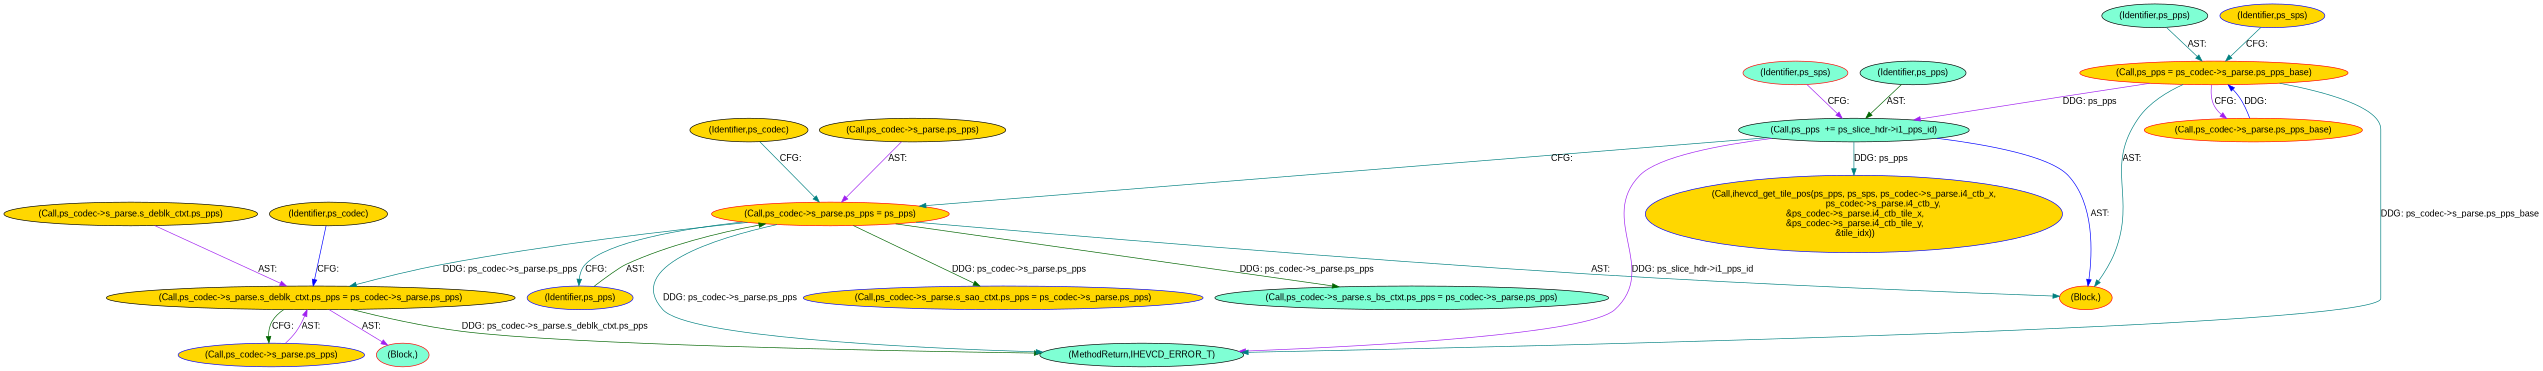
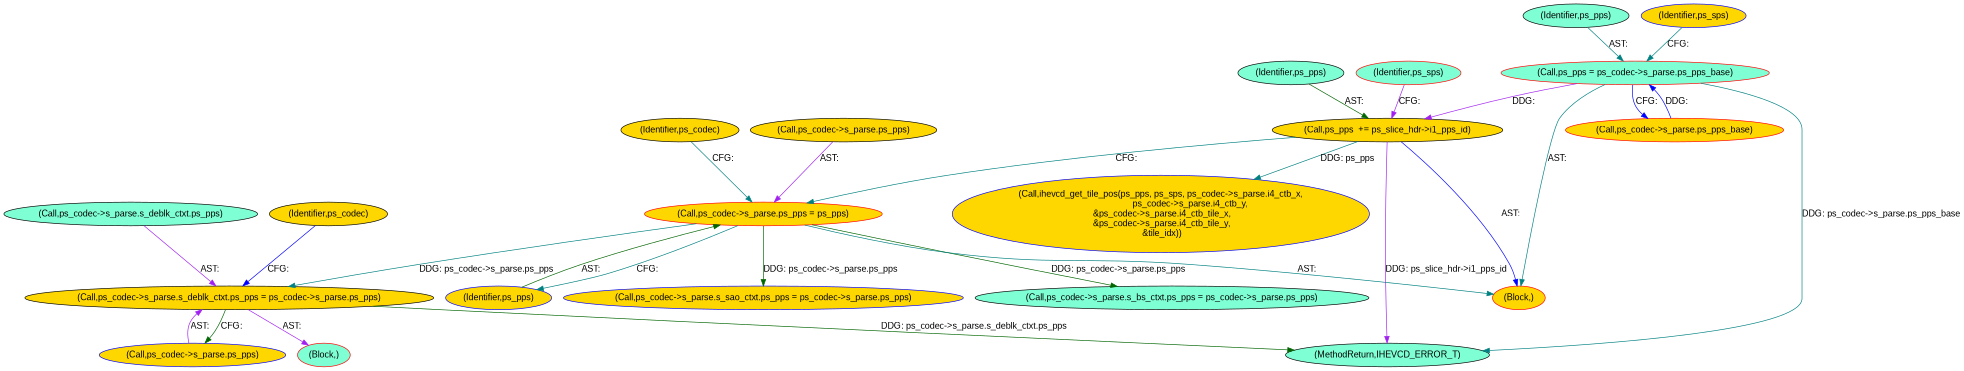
(2214, 73) -> (1635, 73)
(2090, 101) -> (1525, 101)
(2212, 101) -> (1634, 101)
(1854, 130) -> (1387, 130)
(131, 214) -> (131, 214)
(764, 335) -> none
